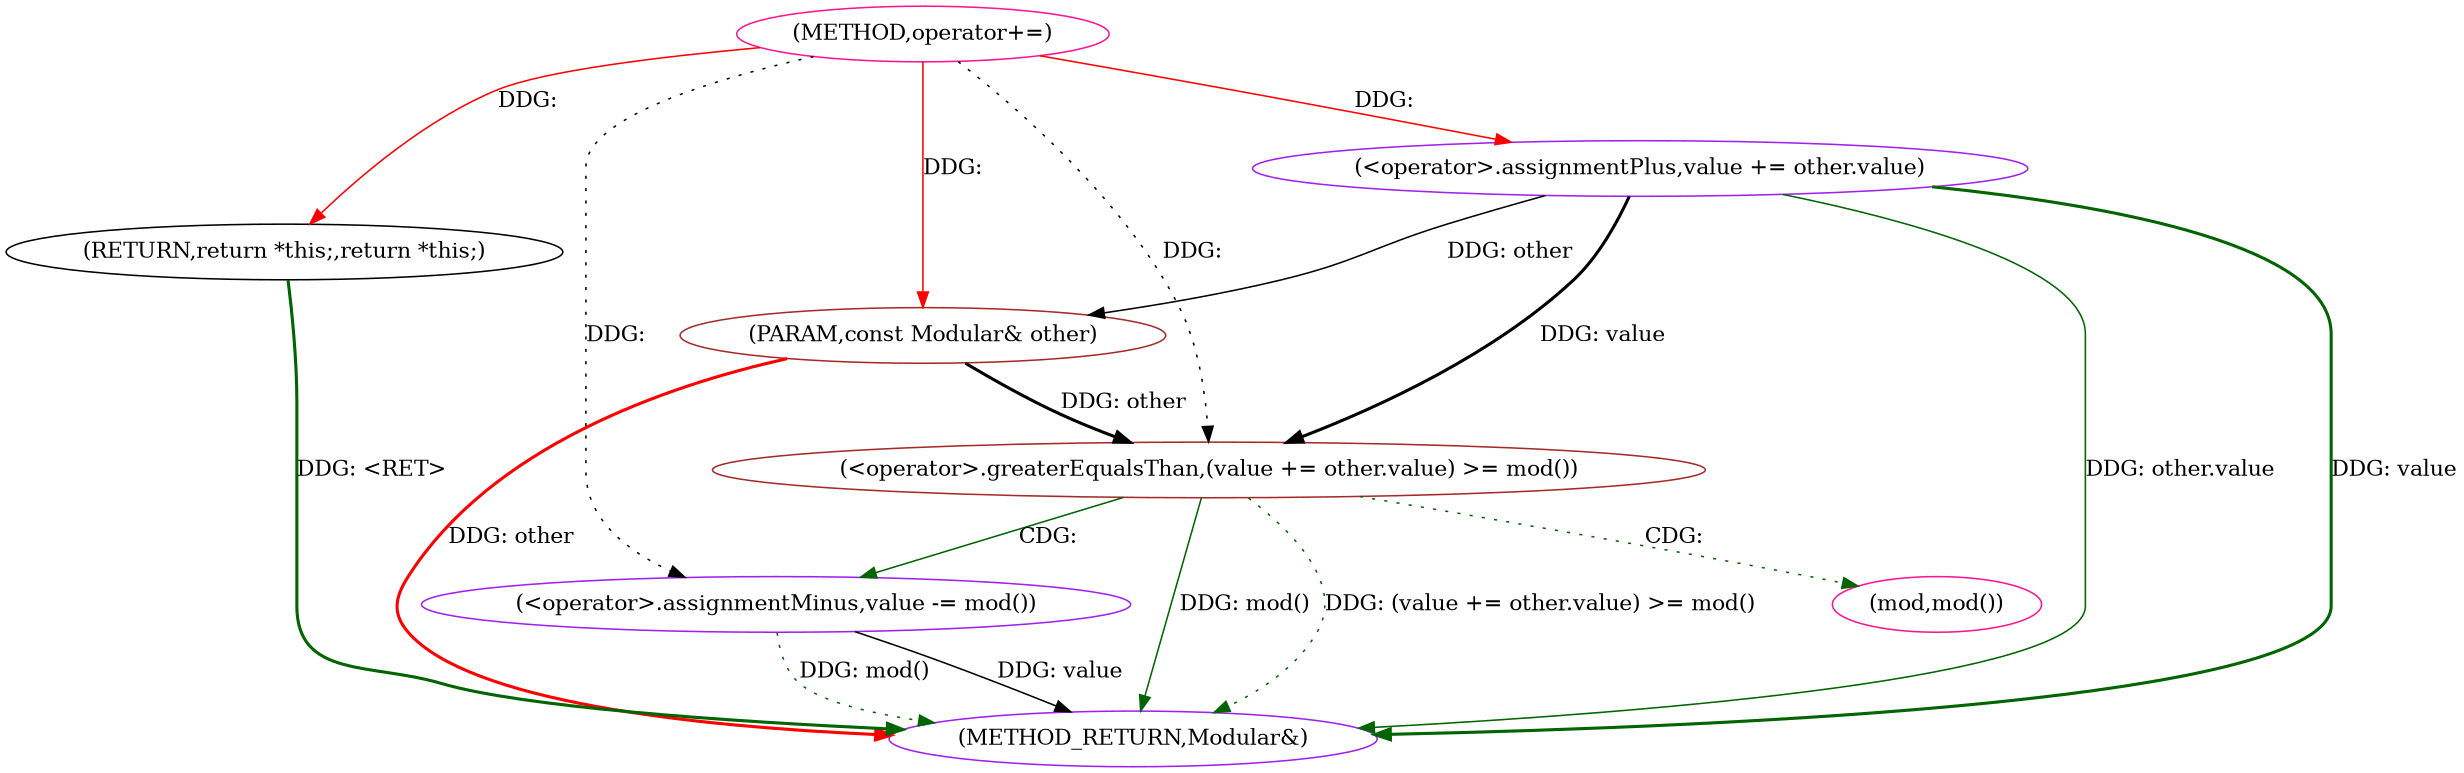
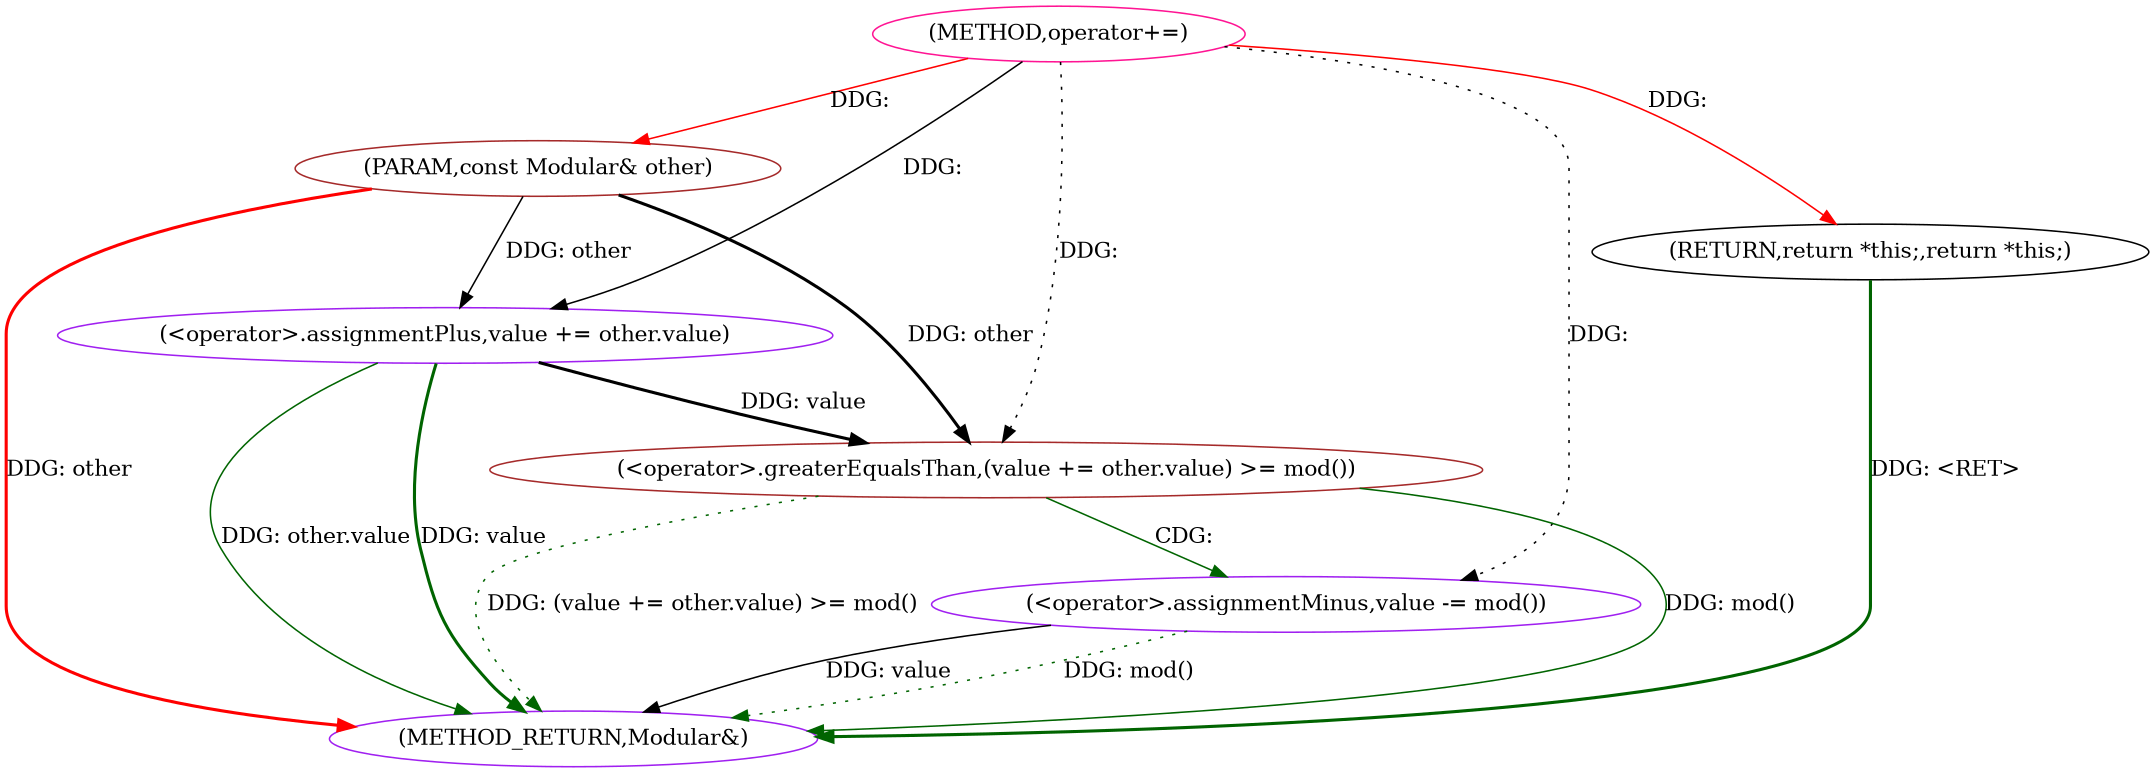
(1268, 97) -> (803, 200)
(1328, 267) -> (495, 245)
(1937, 604) -> none
